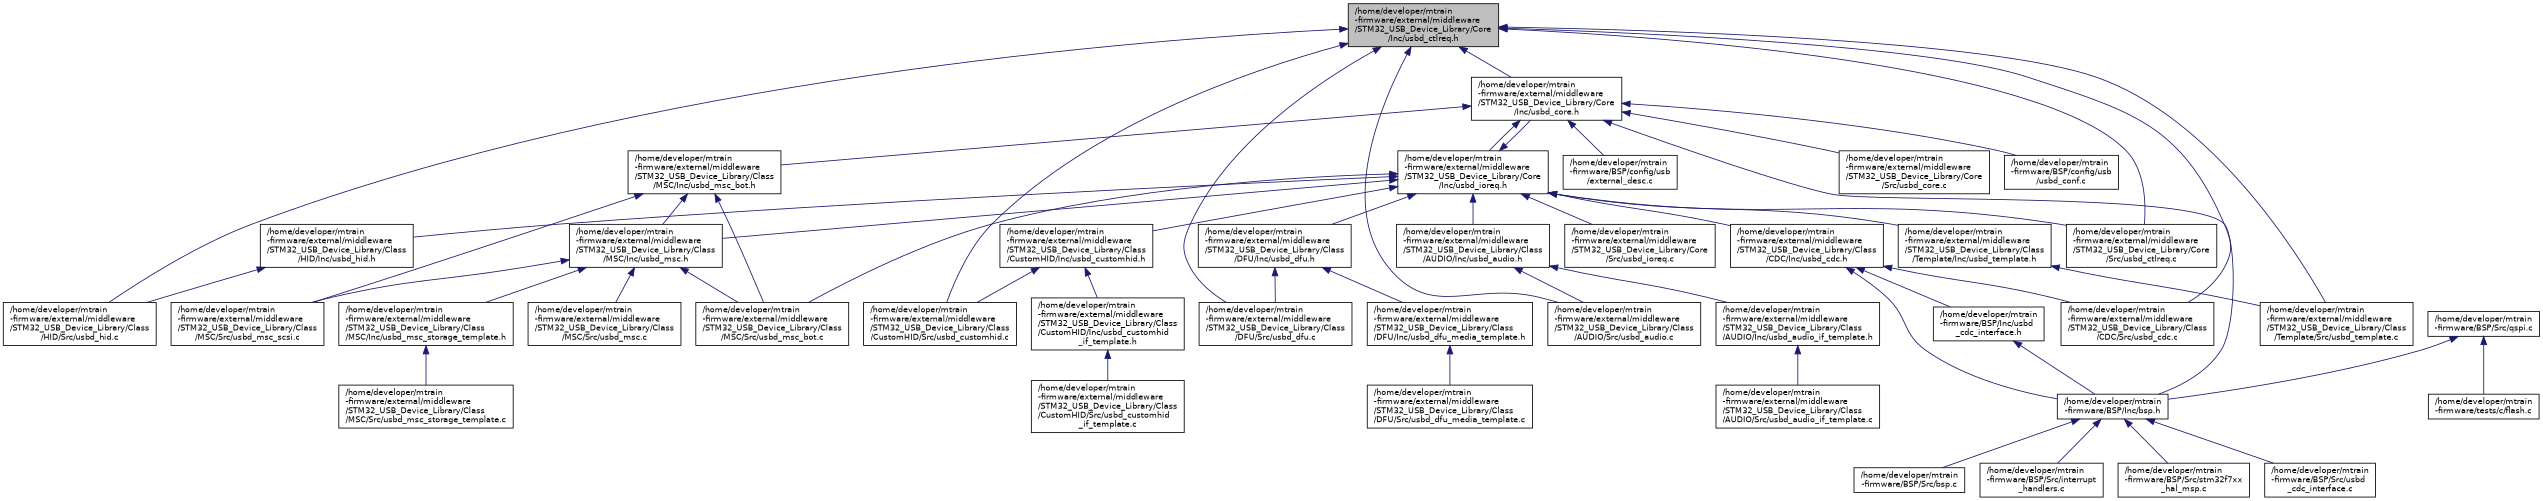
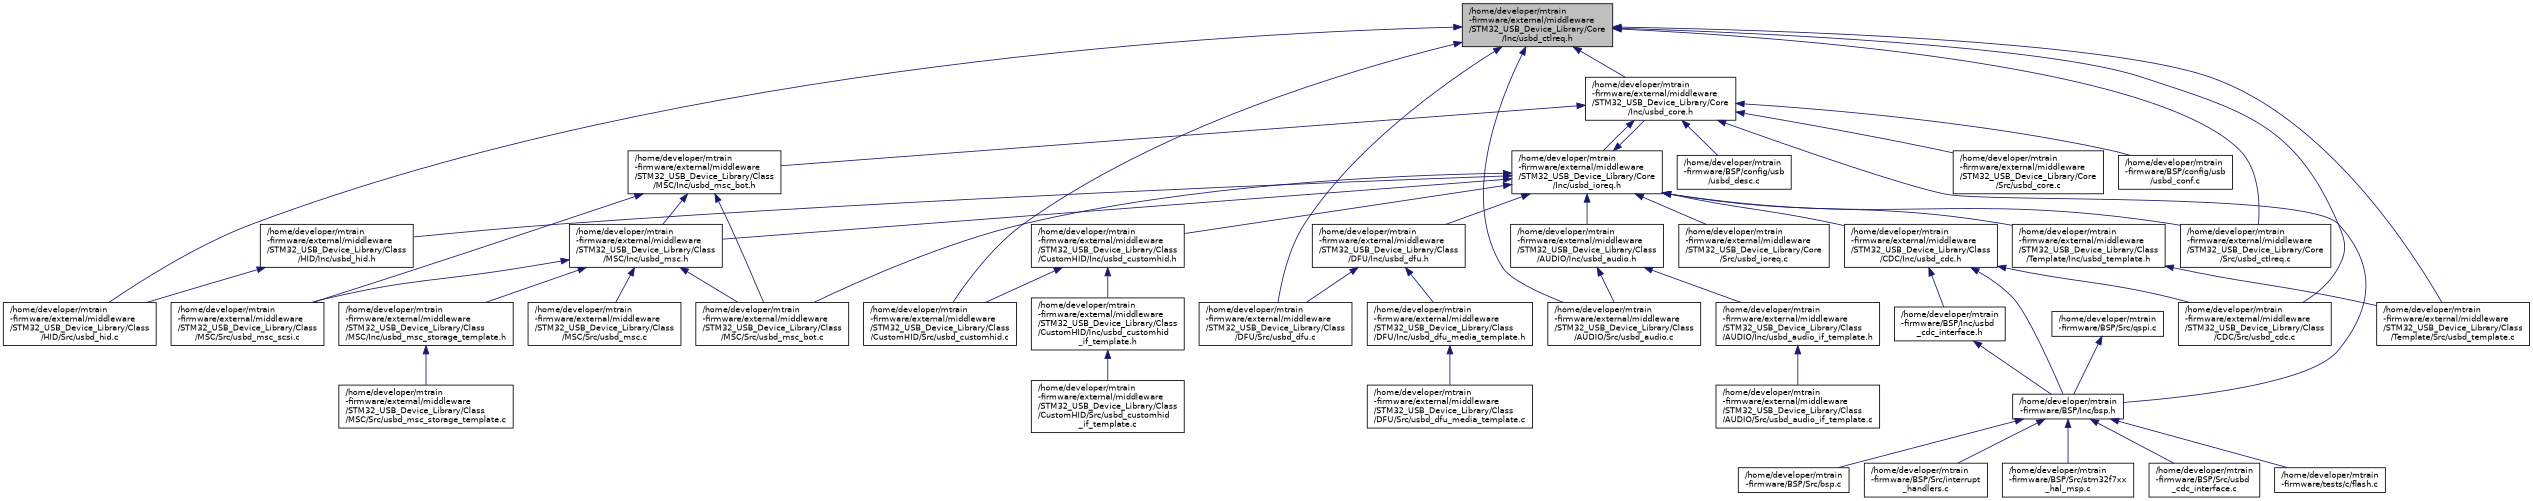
(1620, 172) -> (1734, 172)
(2484, 369) -> (2203, 444)
